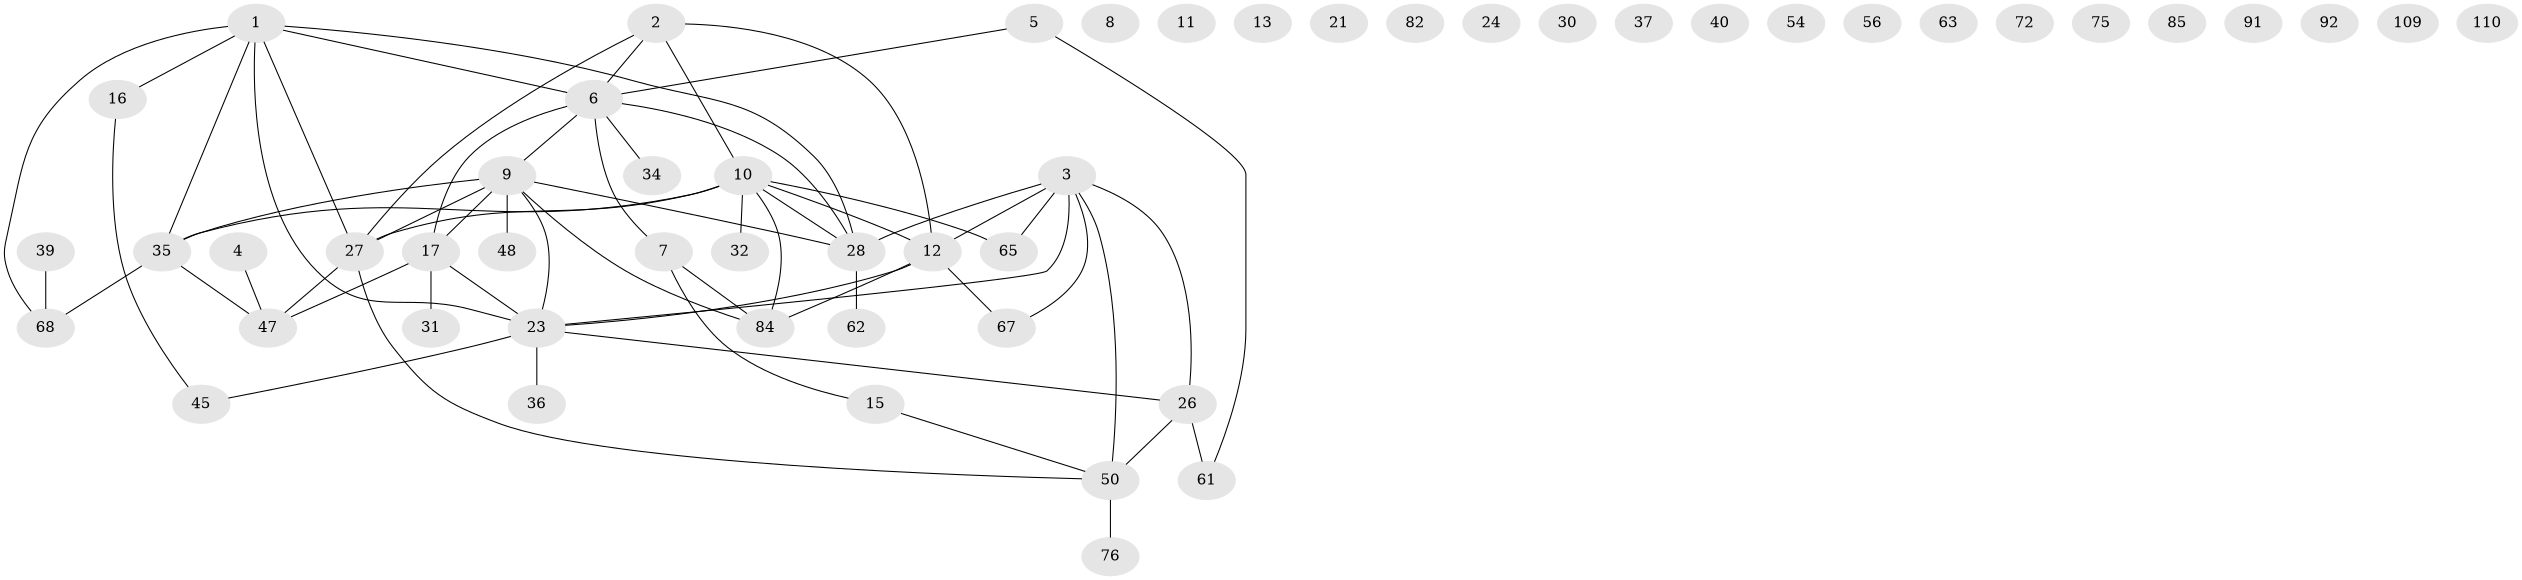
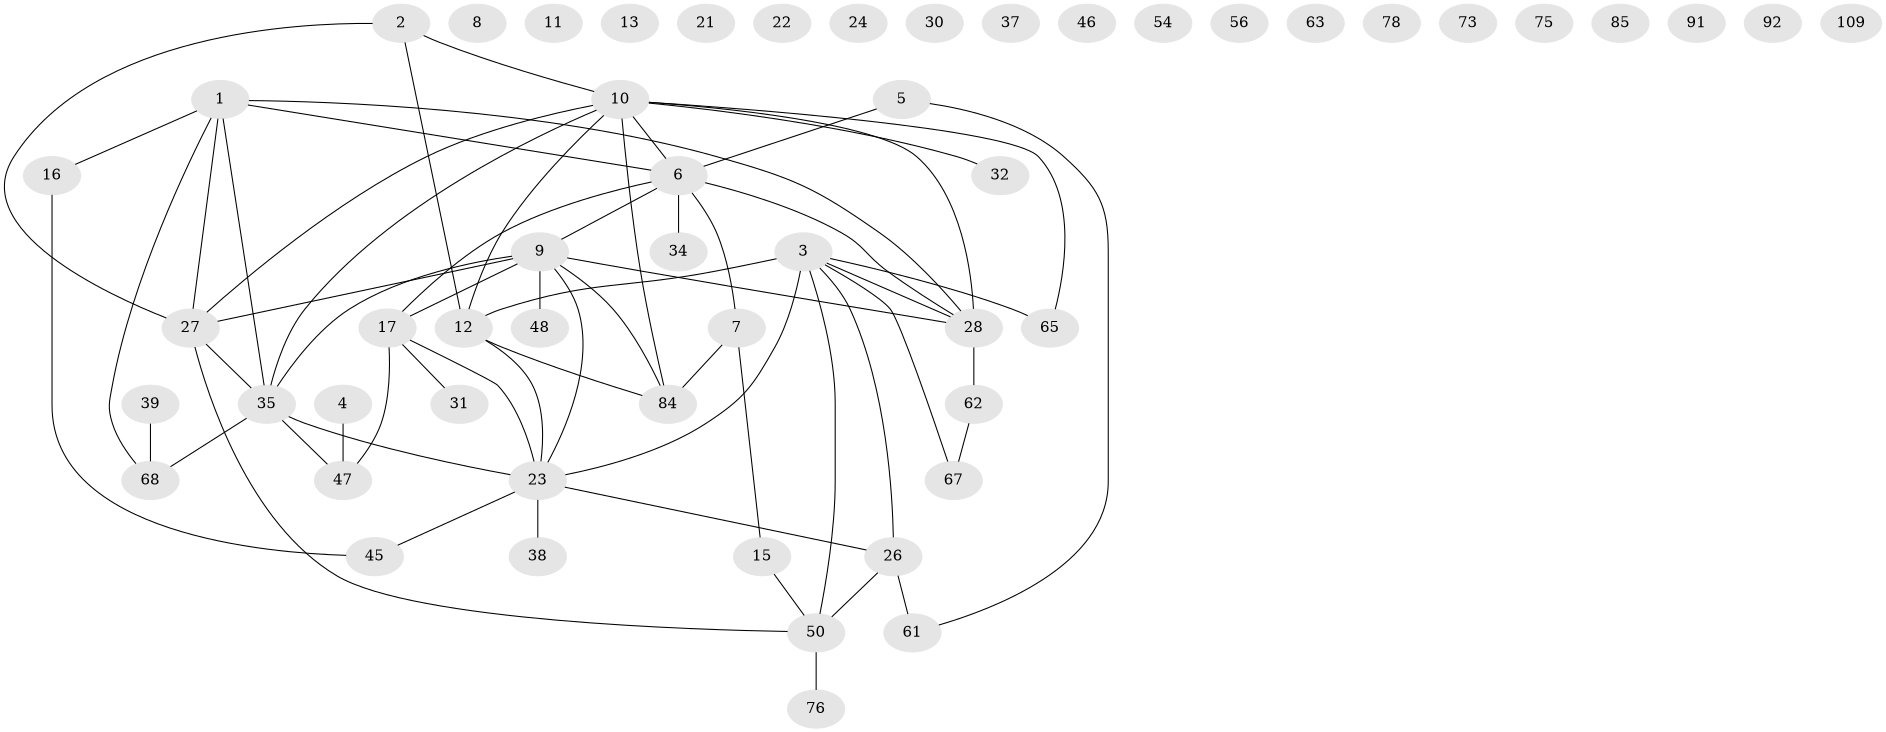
(1415, 23) -> (782, 23)
none -> (1468, 23)
(1720, 23) -> (1087, 23)
(2025, 23) -> (1392, 23)
(2487, 23) -> none
(625, 61) -> (645, 132)
(305, 256) -> (398, 451)
(311, 290) -> (229, 366)
(970, 290) -> (964, 442)
(537, 404) -> (538, 557)
